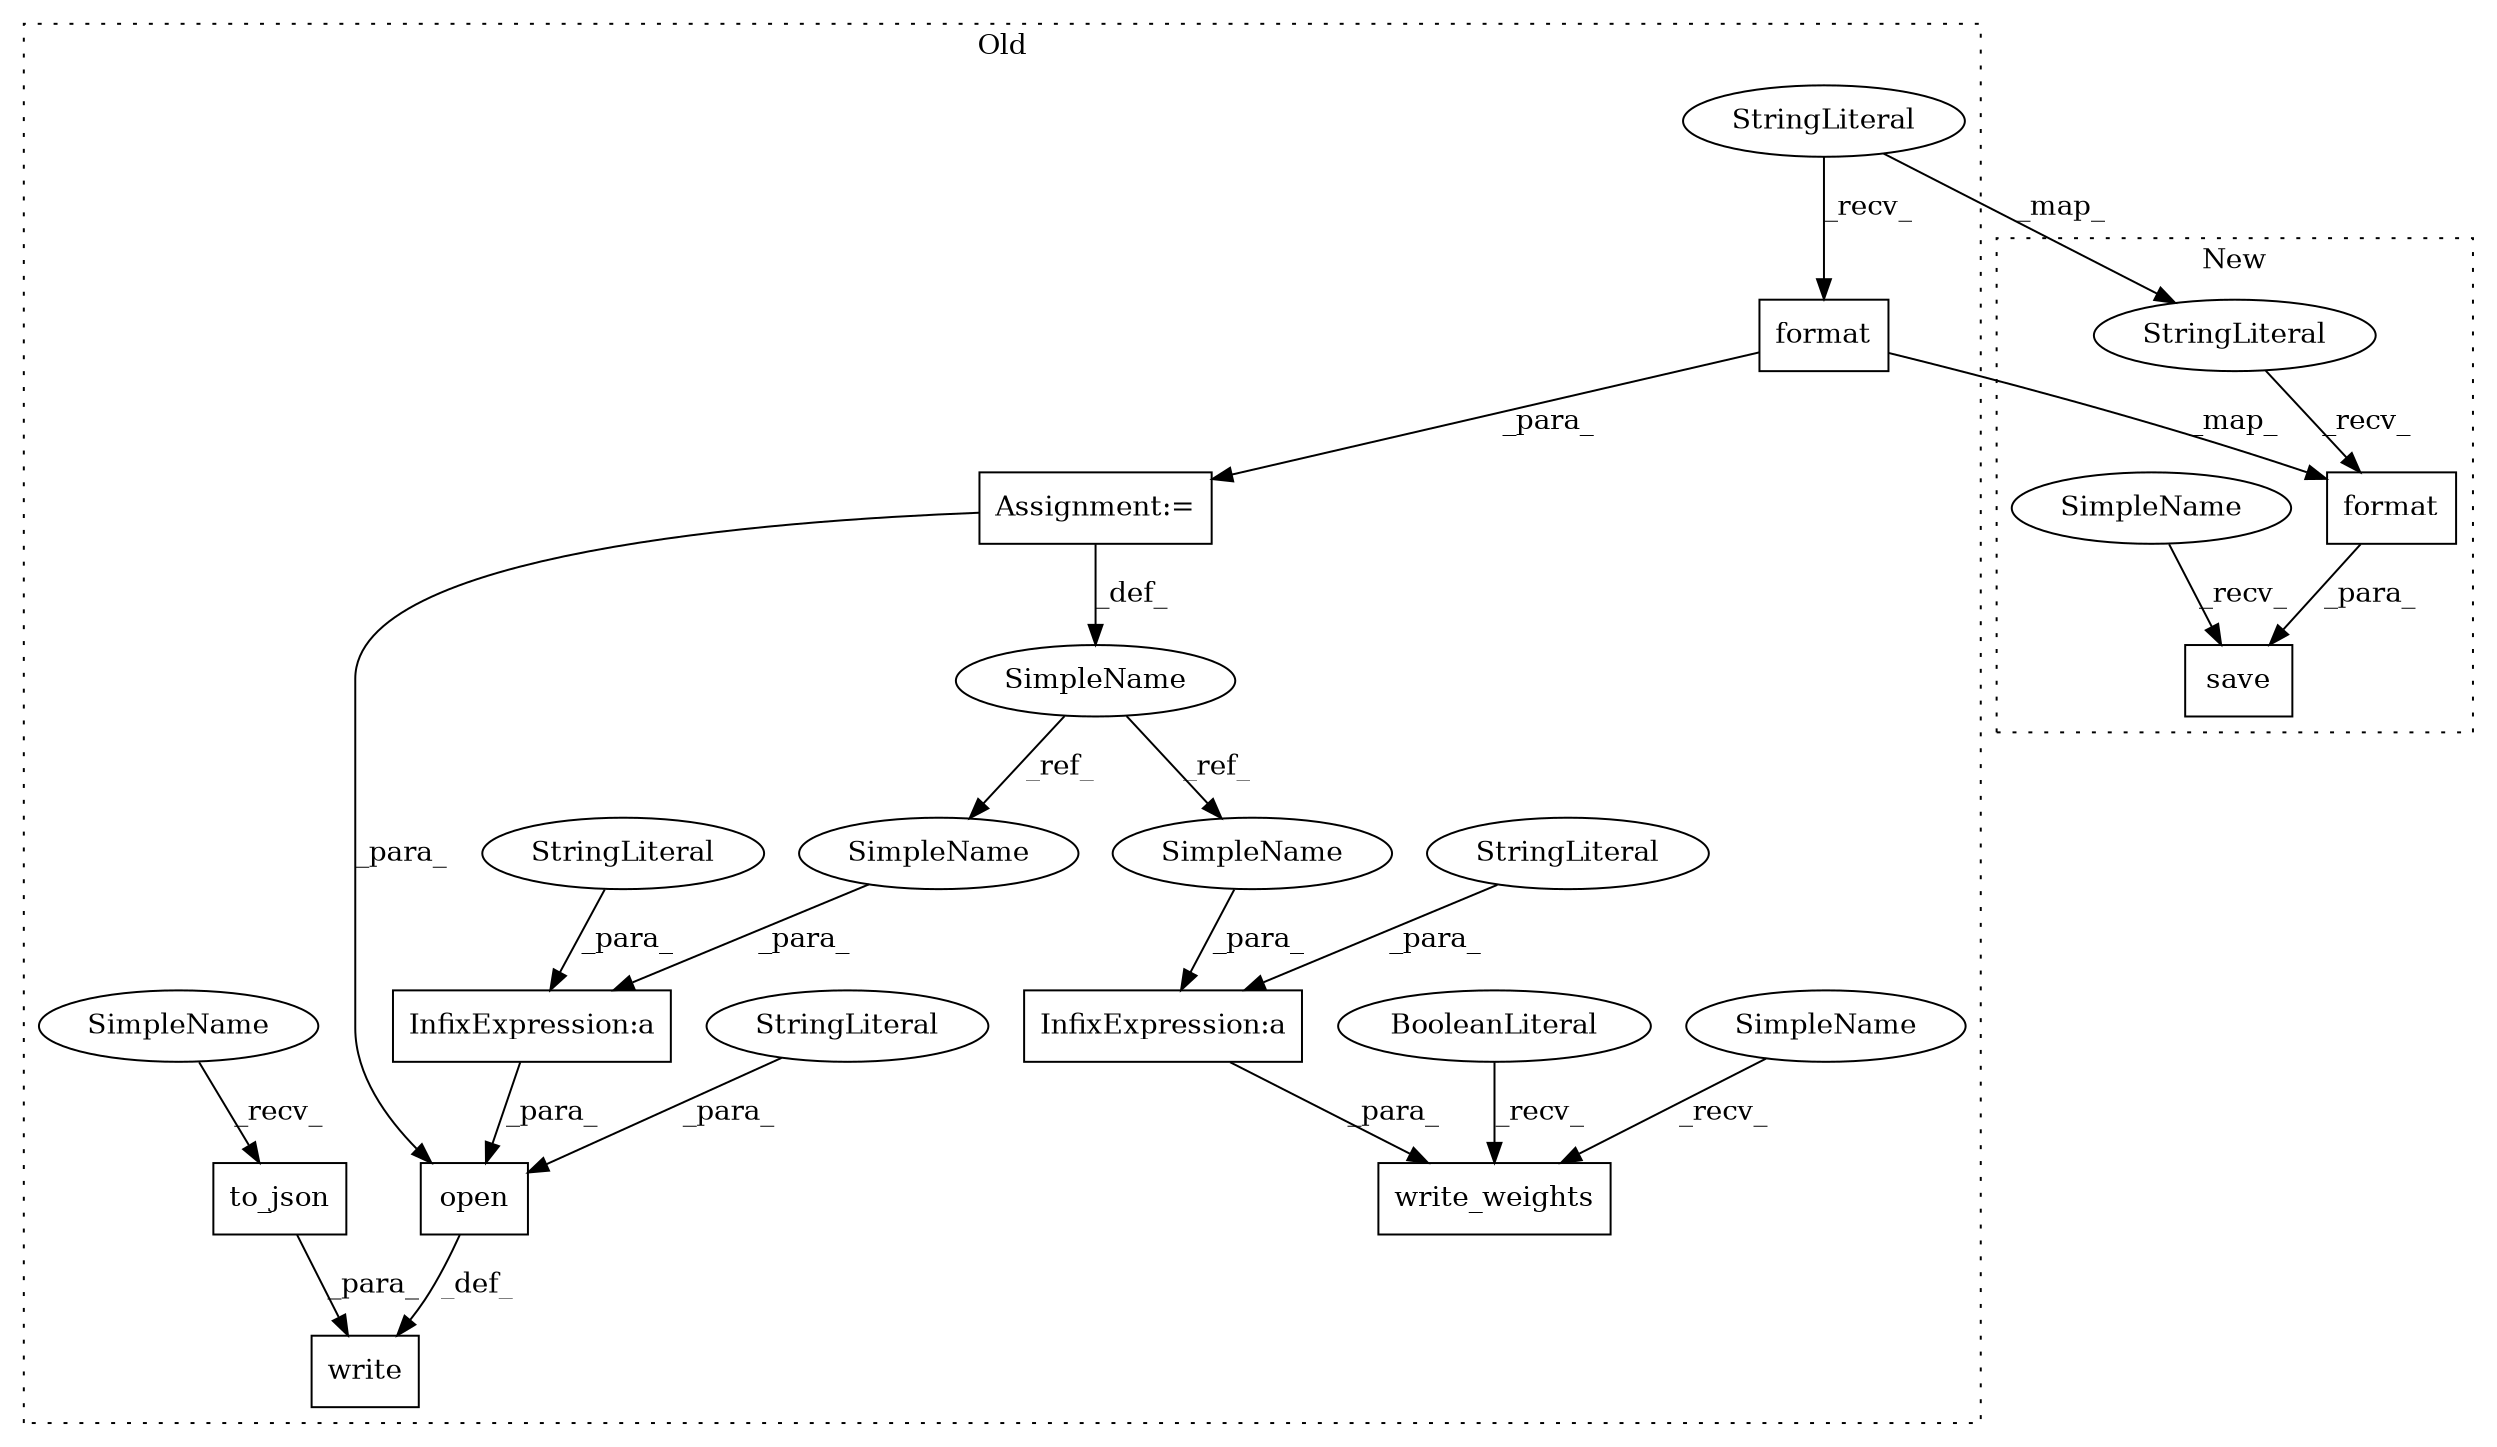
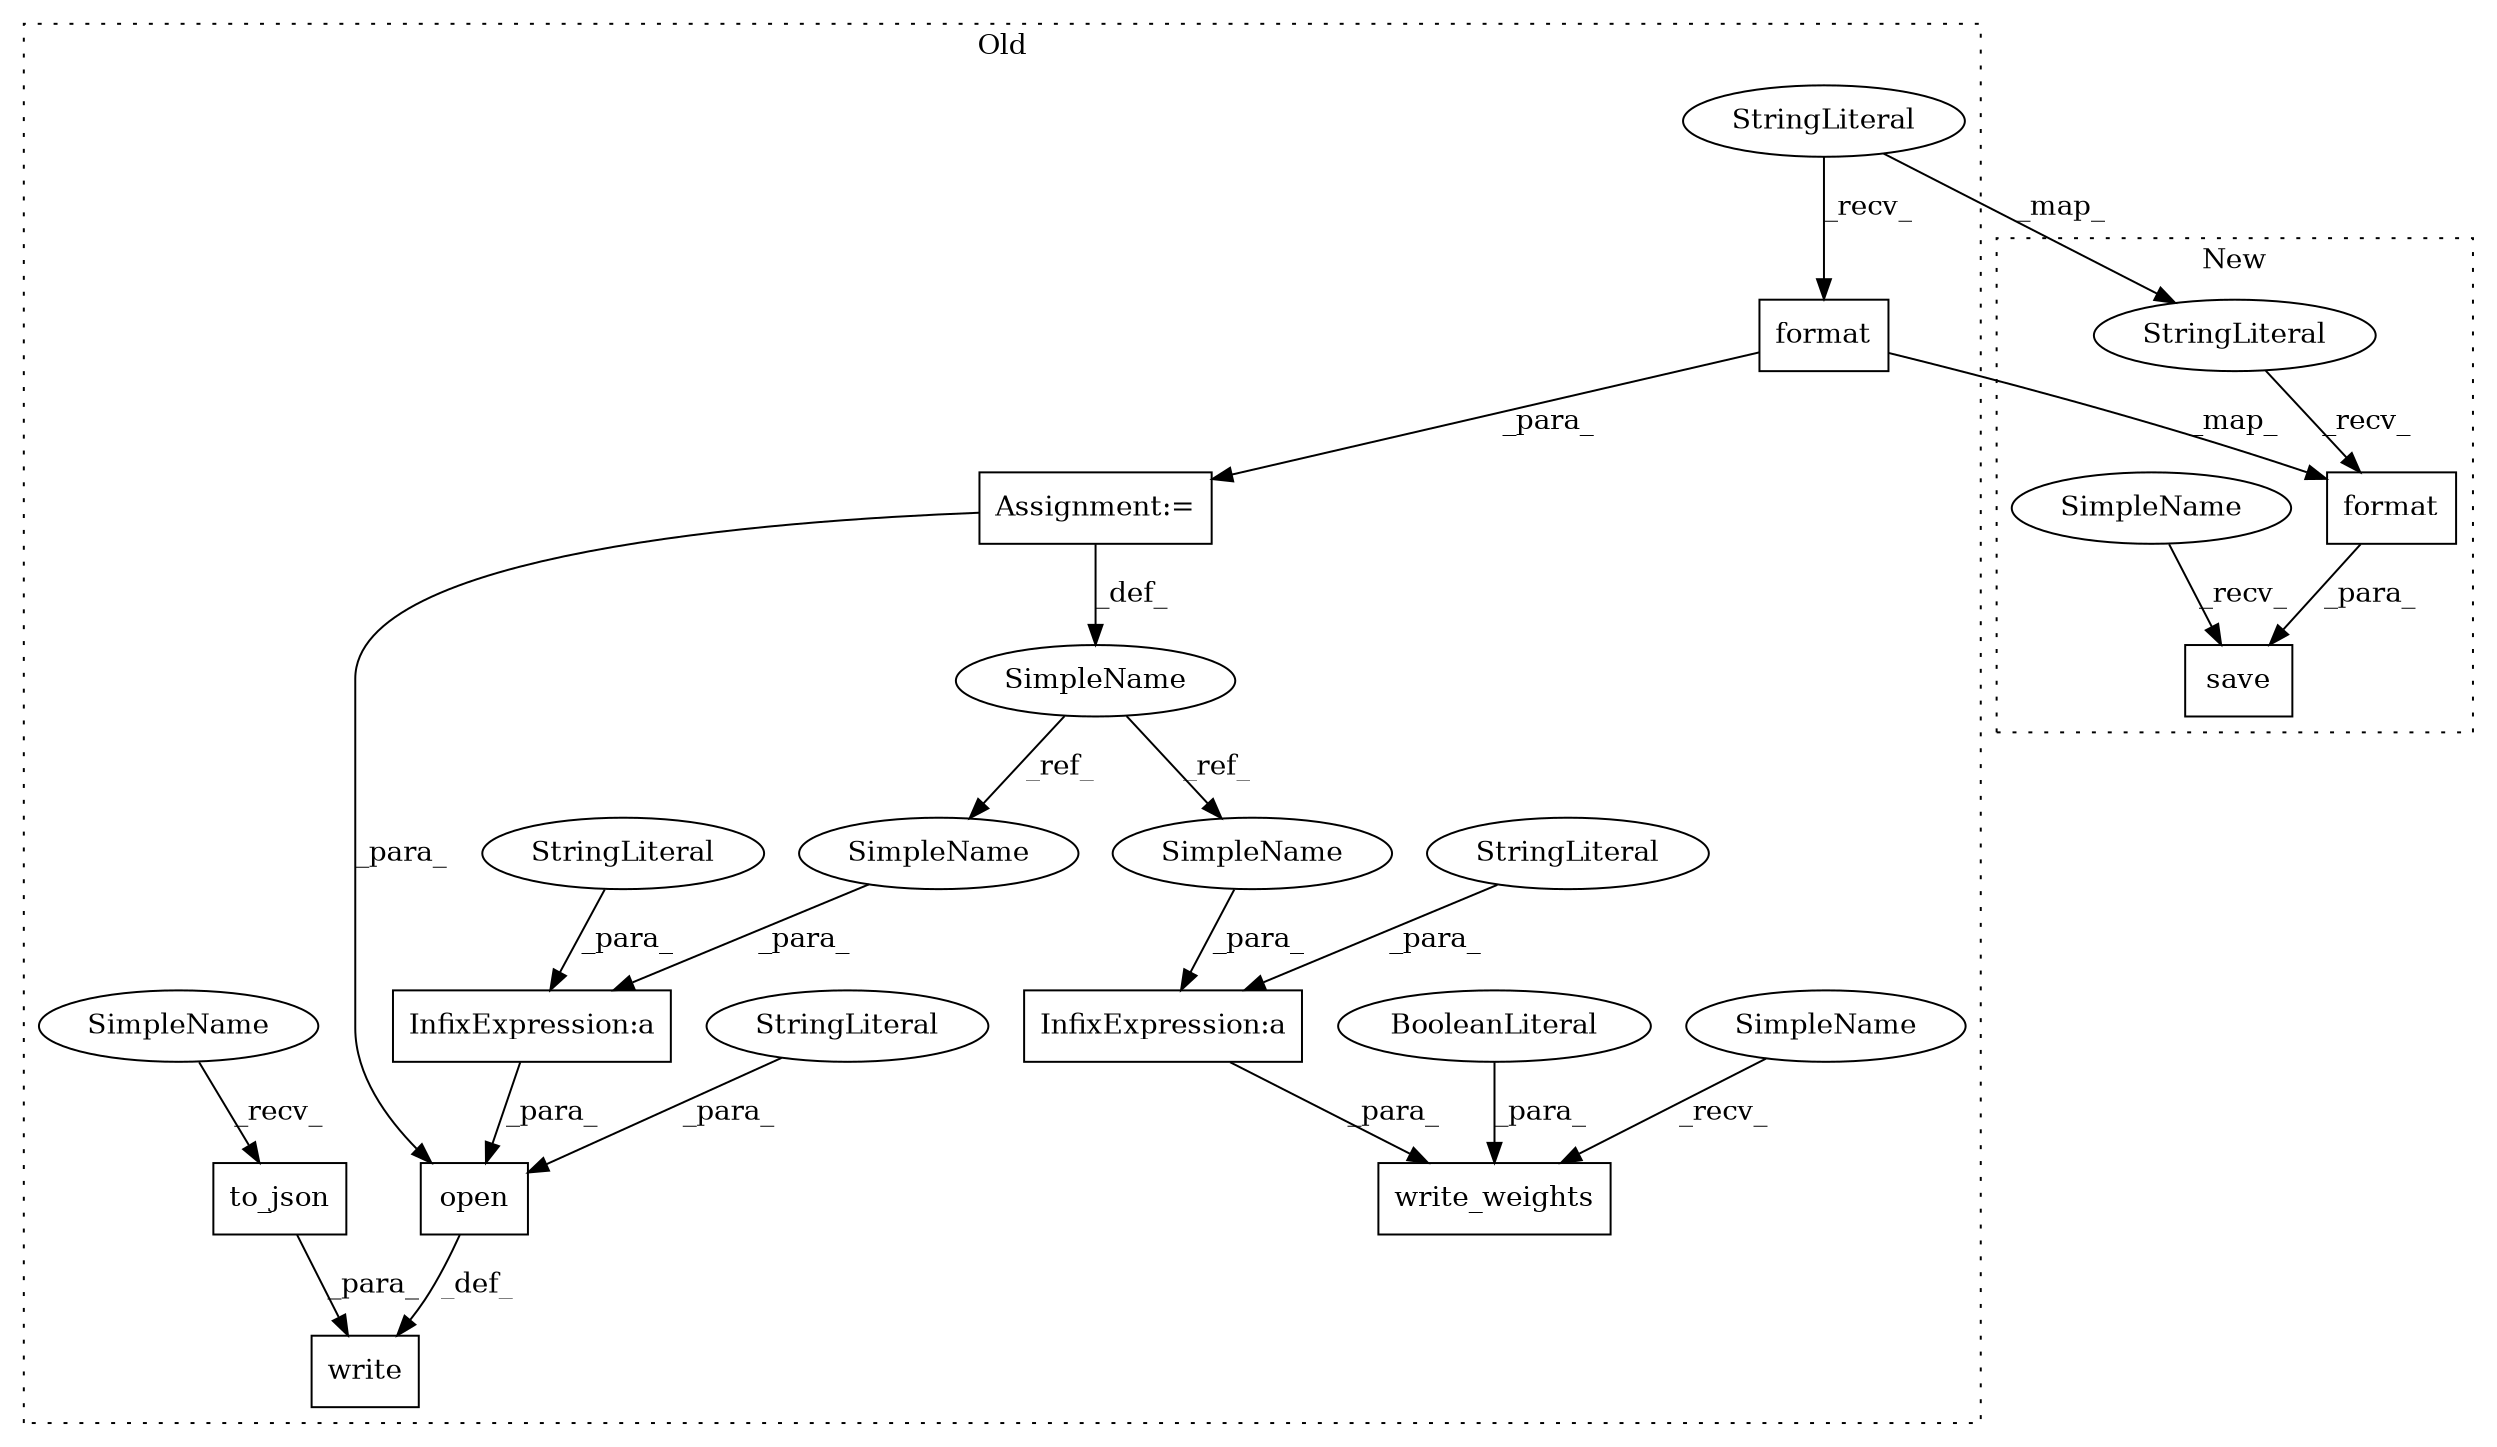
(1540, 1112) -> (1540, 1112)
